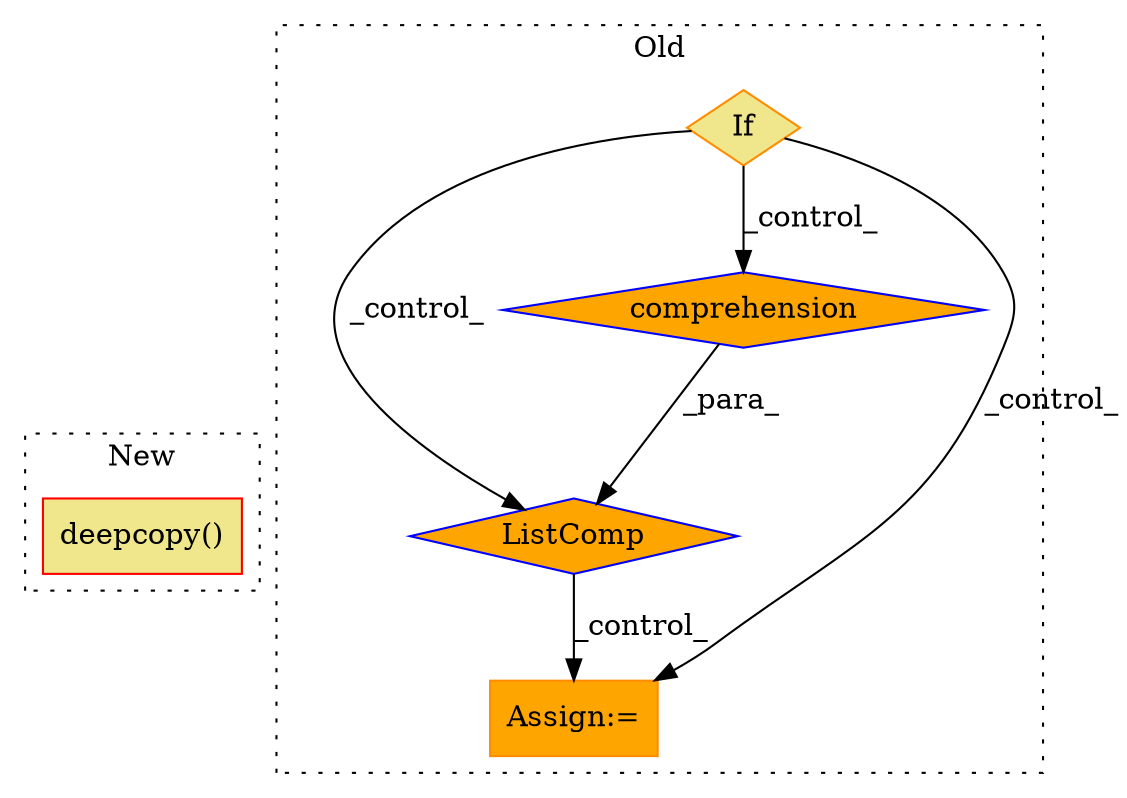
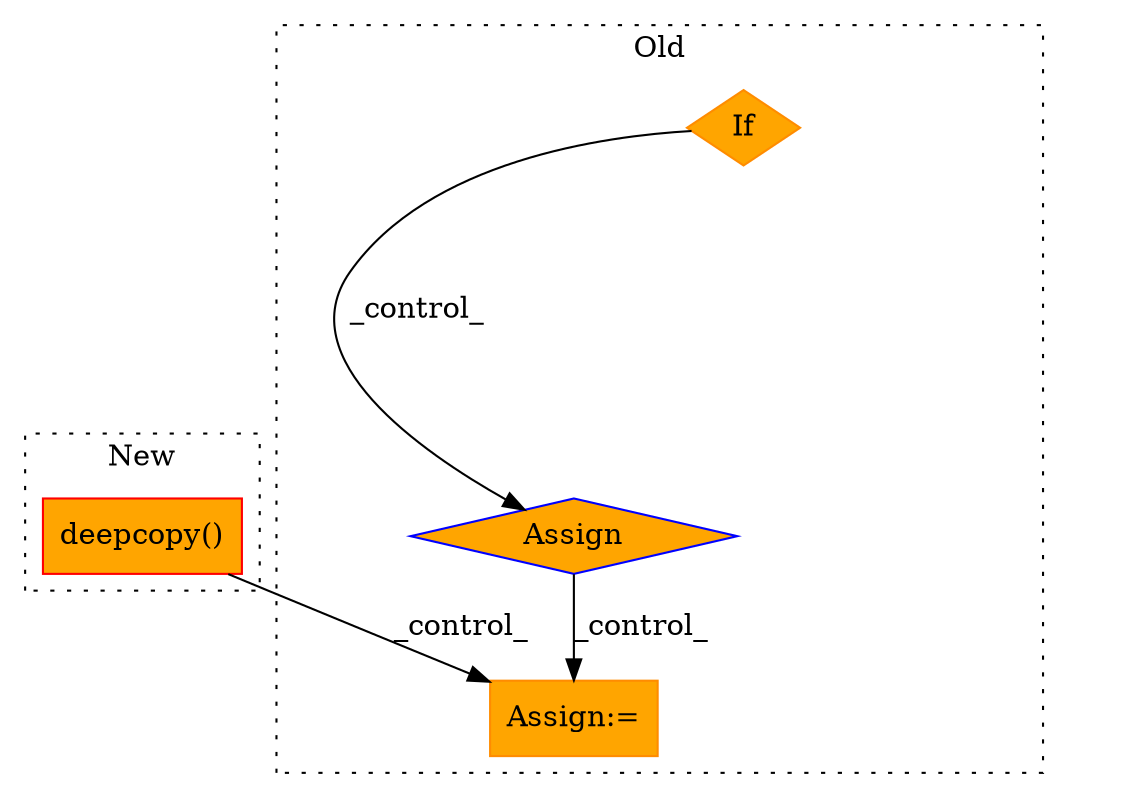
(744, 128) -> (744, 128)
(744, 310) -> none
(976, 406) -> (349, 624)
(142, 536) -> (142, 536)
(574, 536) -> (574, 536)
